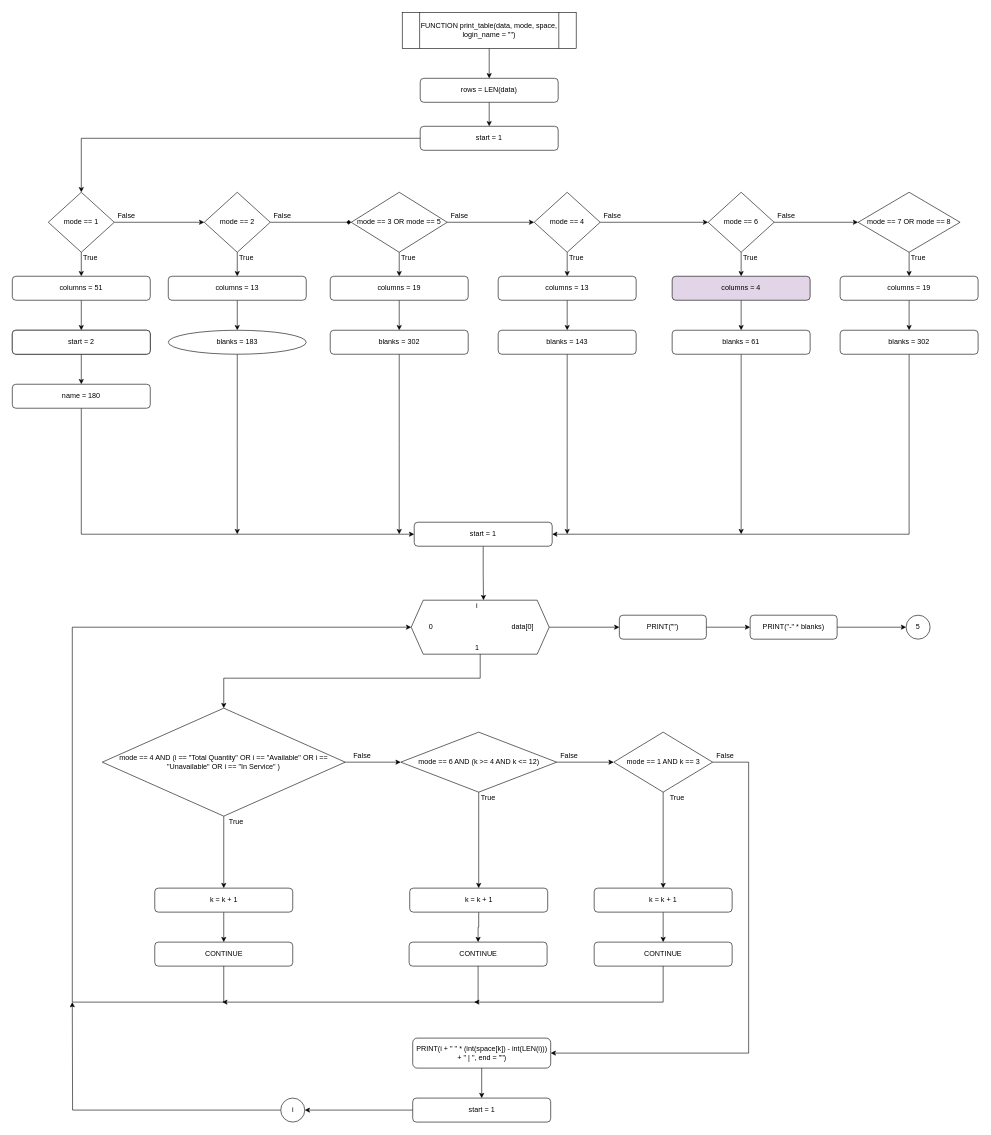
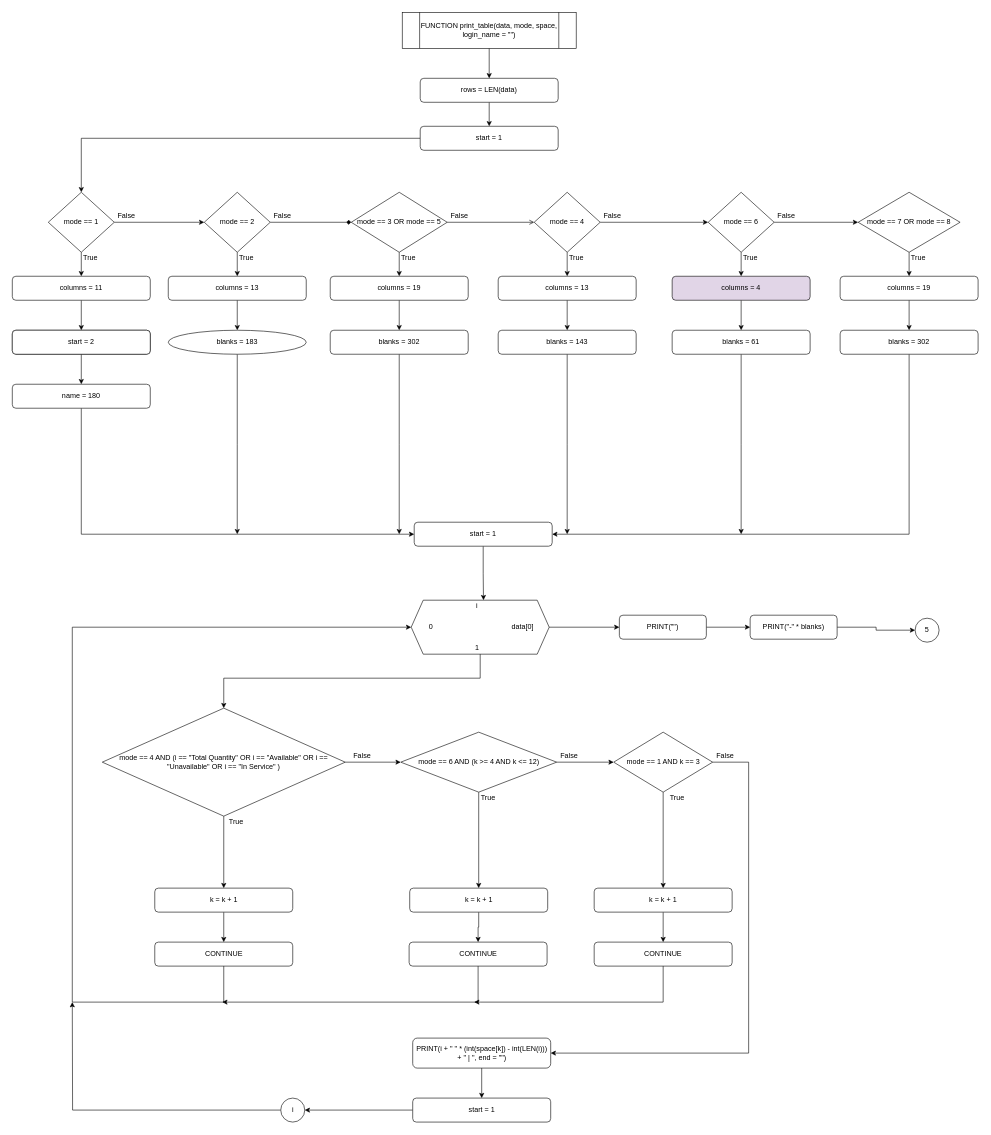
(528, 222) -> (530, 222)
(81, 288) -> (81, 288)
(918, 627) -> (927, 630)
